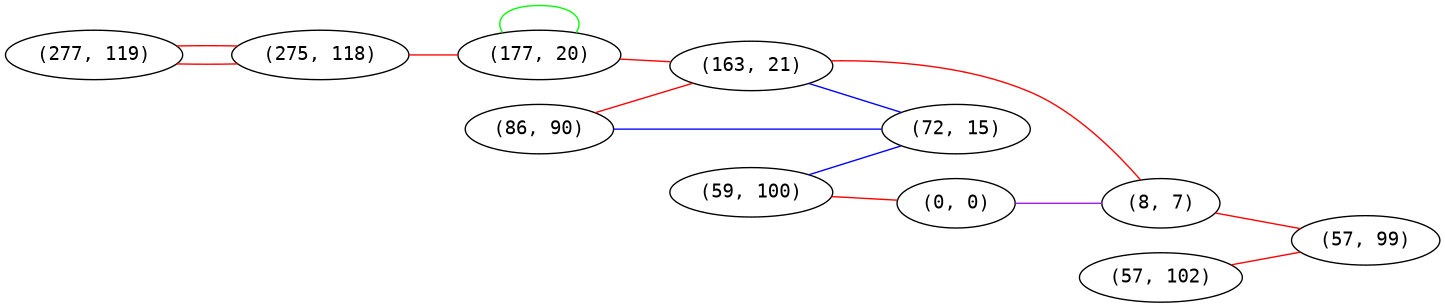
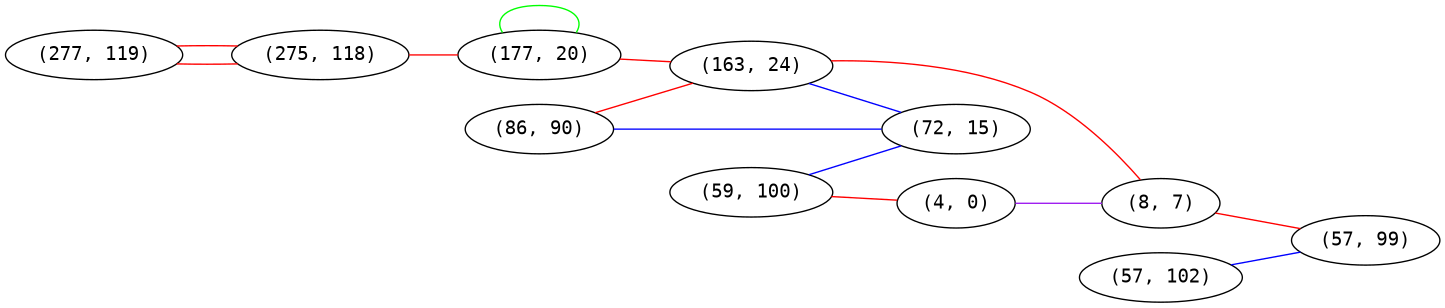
(751, 66) -> (751, 66)
(956, 203) -> (956, 203)
(1266, 258) -> (1266, 258)
